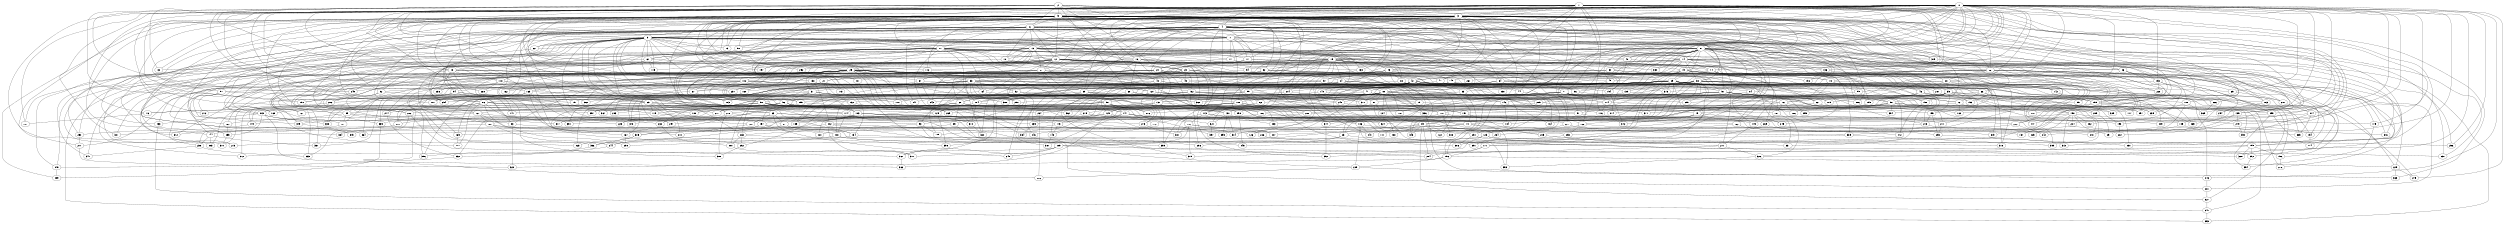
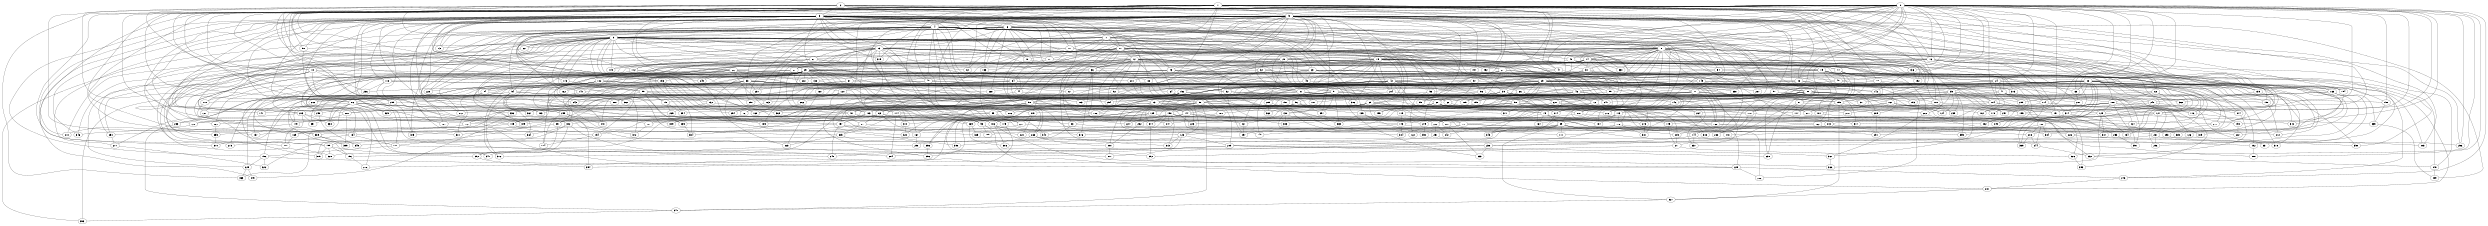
(1059, 80) -> (604, 86)
(671, 124) -> none
(1047, 146) -> none
